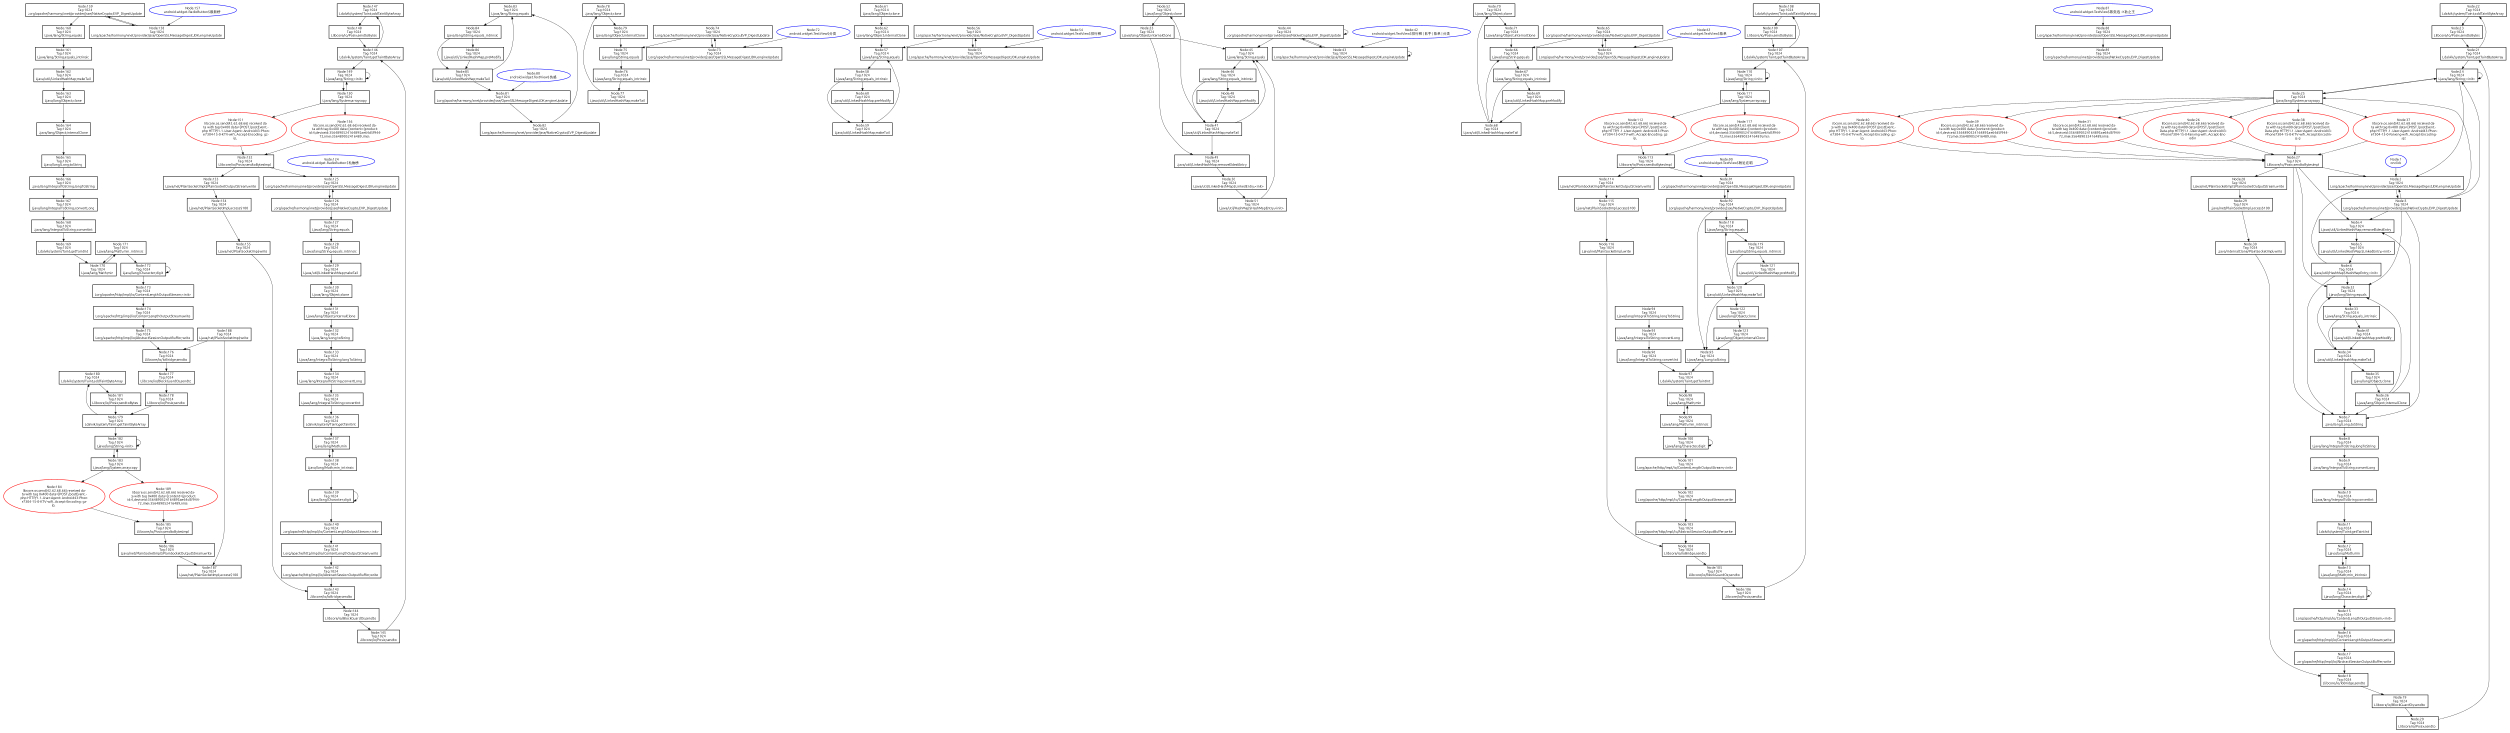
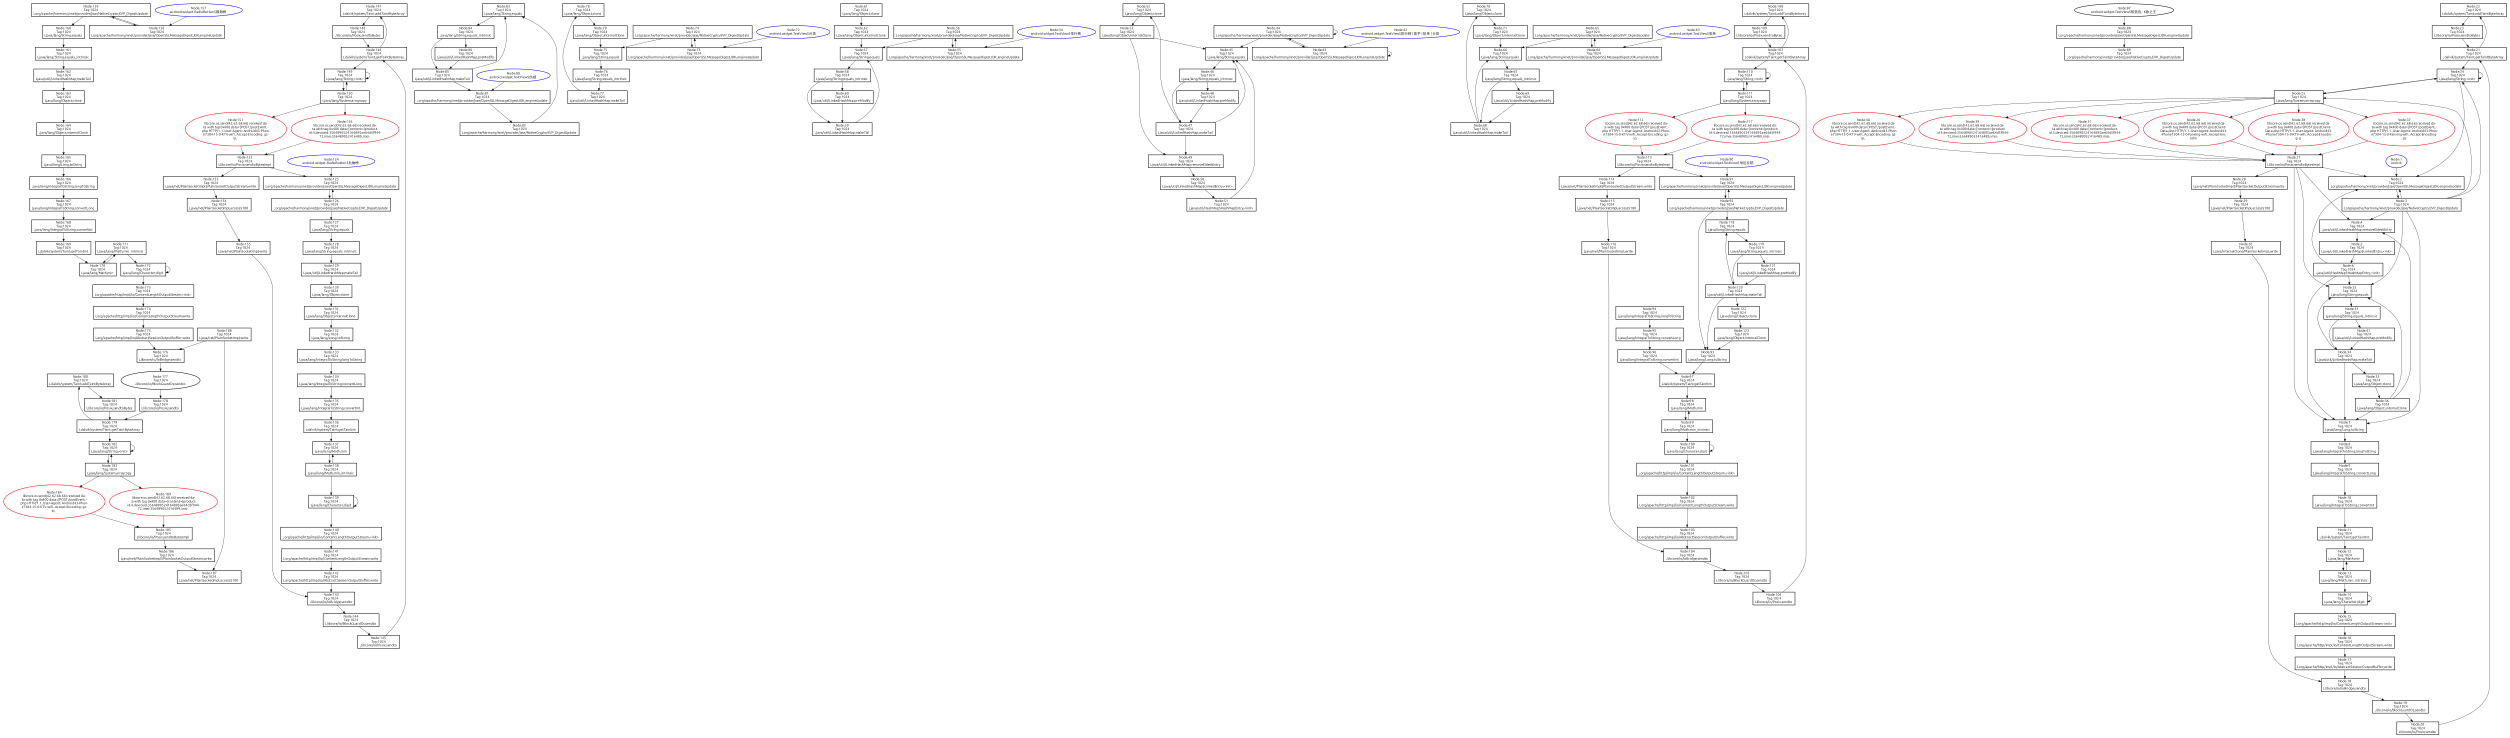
(2103, 10) -> (2124, 10)
(166, 378) -> (161, 380)
